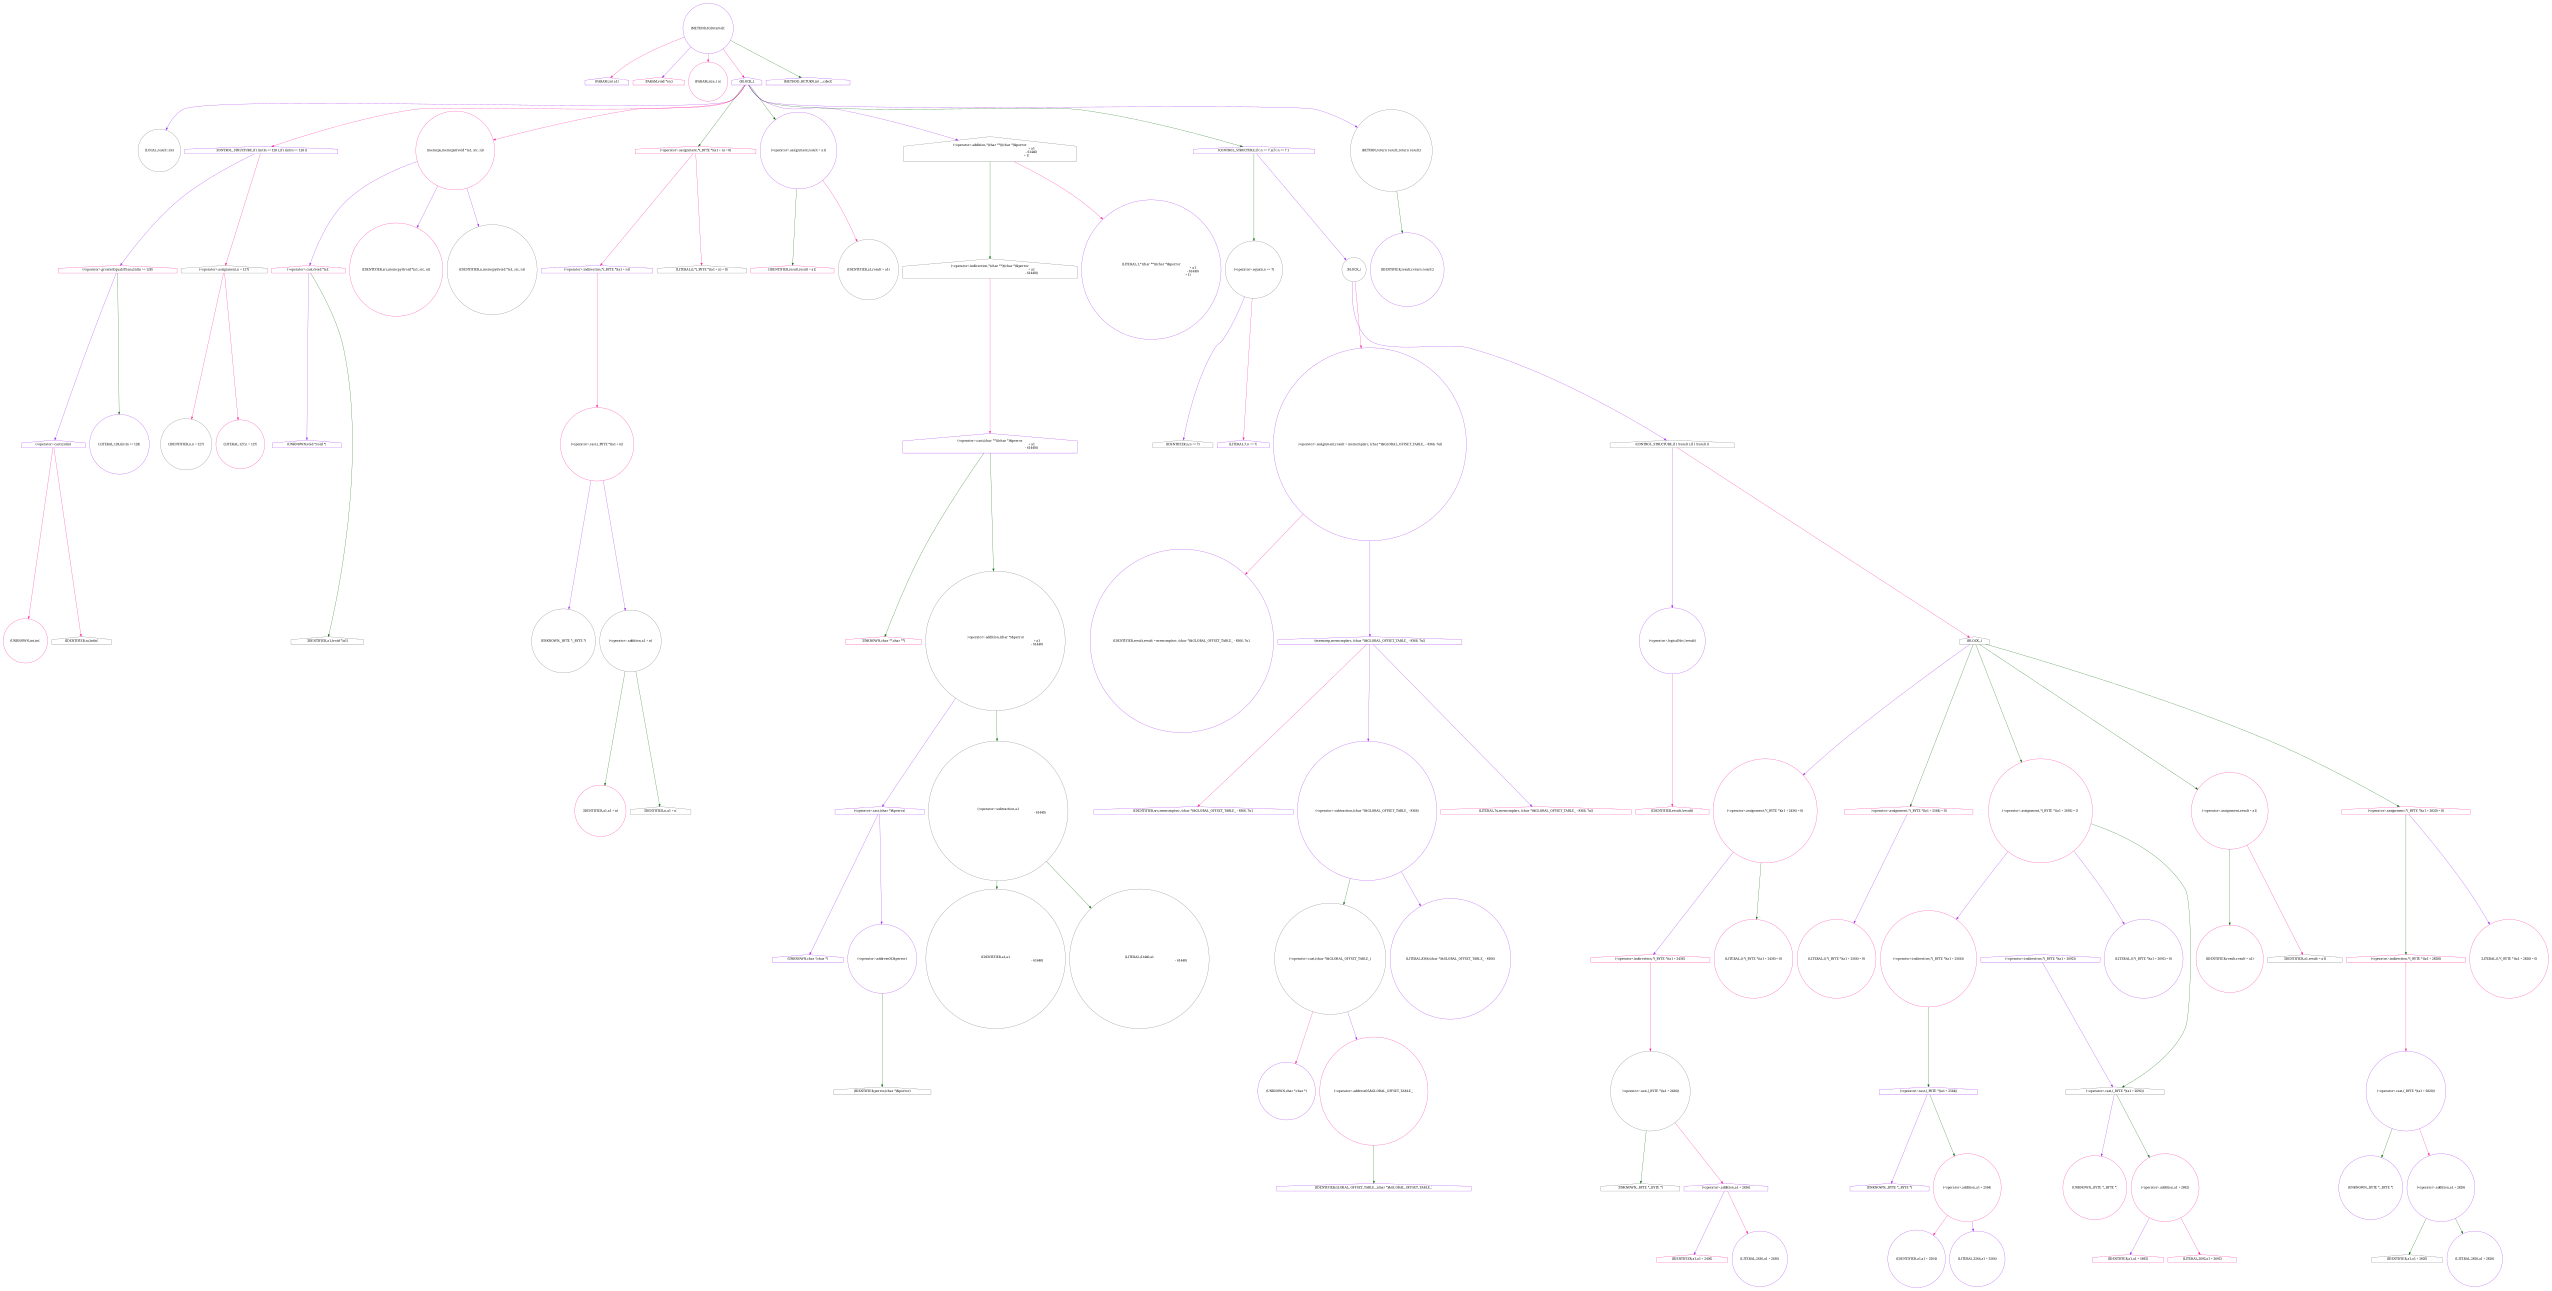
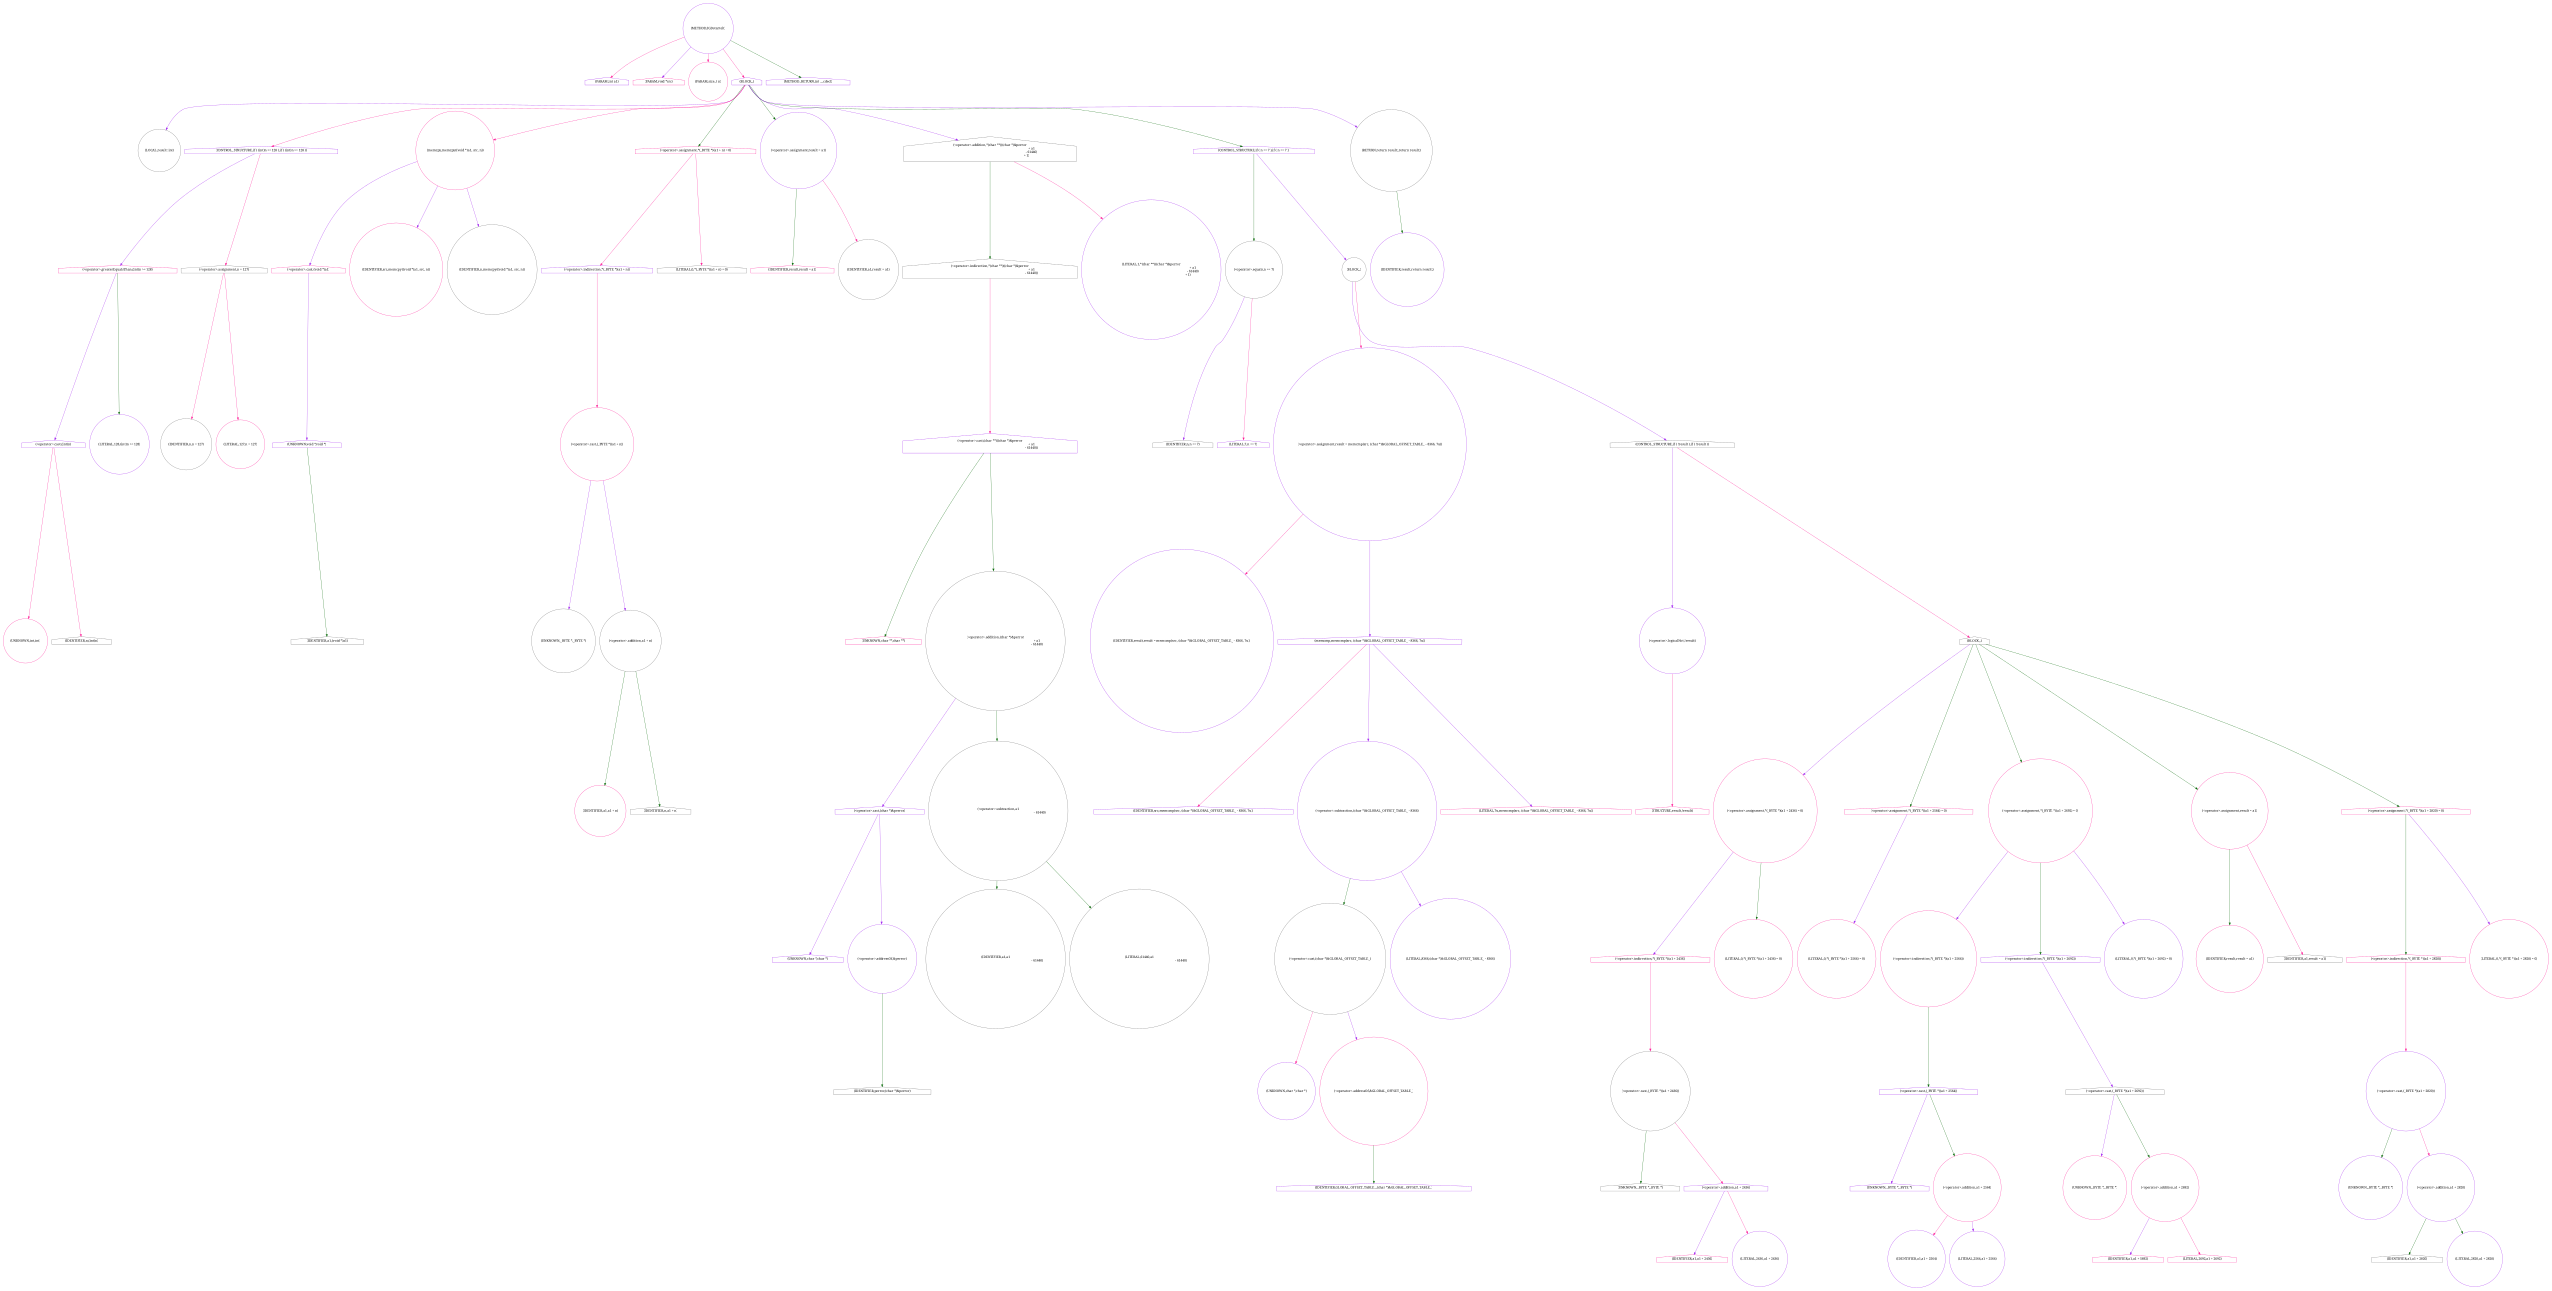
(352, 451) -> (317, 541)
(1672, 811) -> (1672, 811)
(2190, 943) -> (2040, 908)
